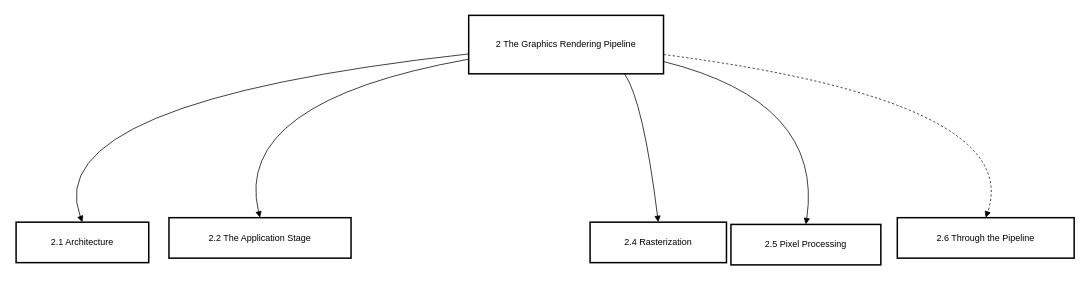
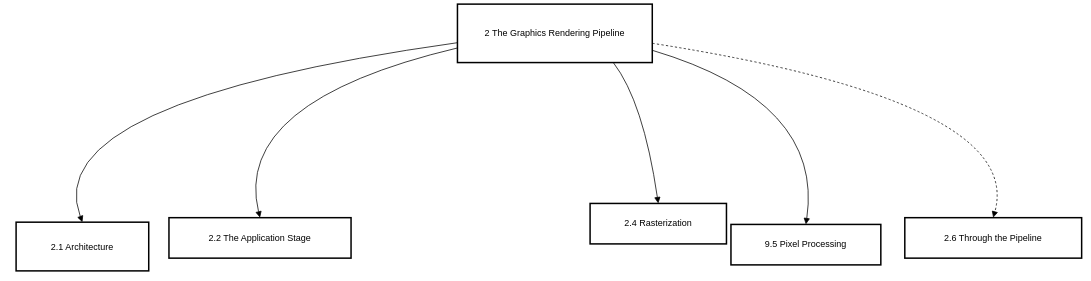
(566, 45) -> (555, 33)
(986, 238) -> (993, 238)
(82, 243) -> (82, 247)
(658, 243) -> (658, 224)
(806, 245) -> (806, 245)
